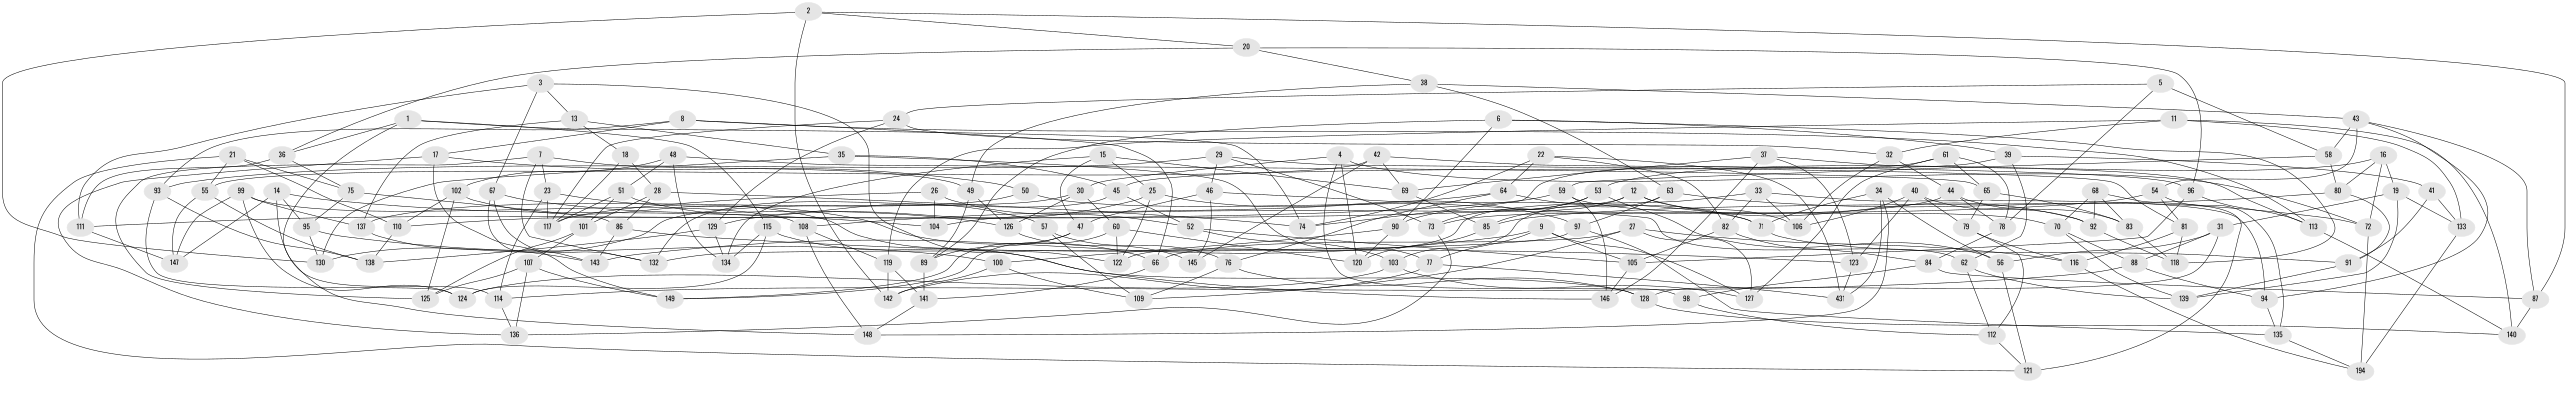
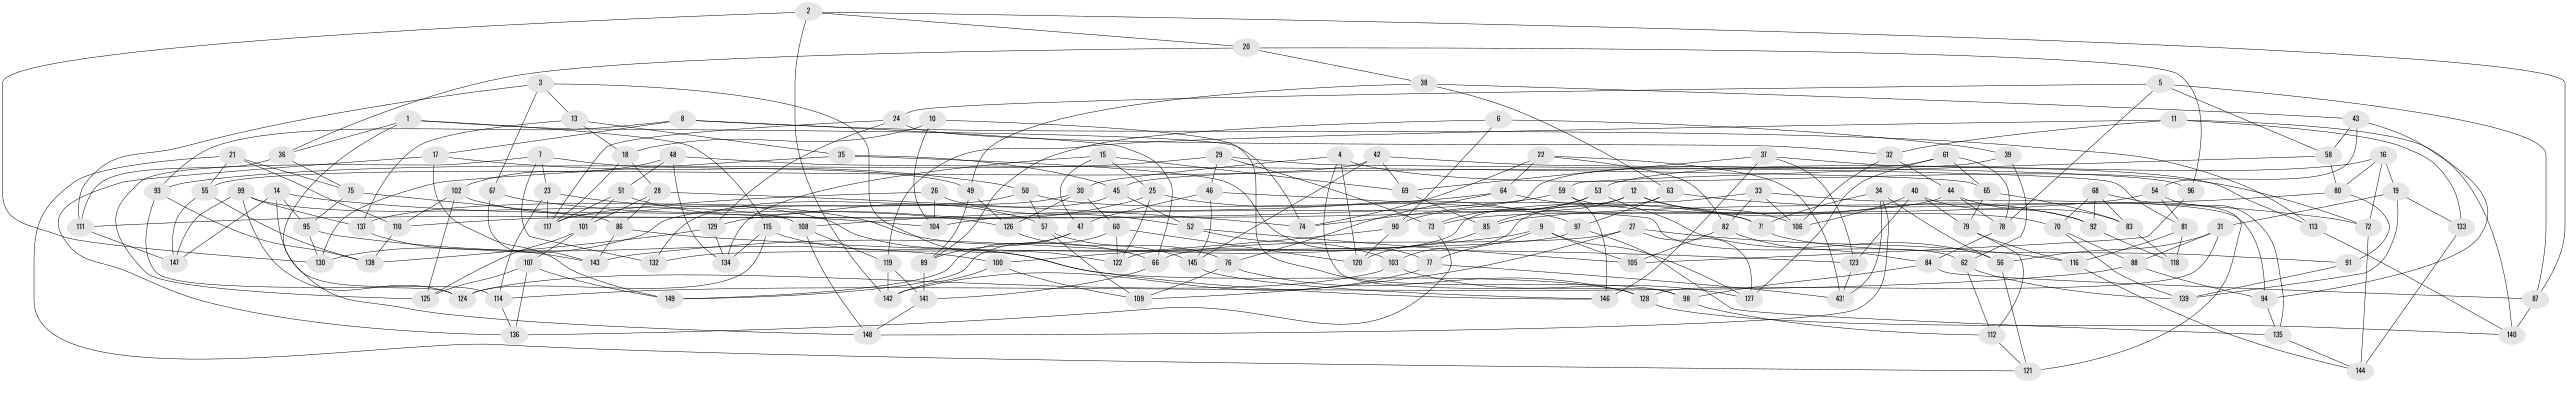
none -> (932, 120)
(2017, 138) -> none
(2501, 164) -> (2432, 115)
(2432, 192) -> none
(2252, 209) -> none
none -> (1035, 210)
(522, 242) -> none
(1619, 281) -> (1435, 294)
(2360, 371) -> (2360, 371)
